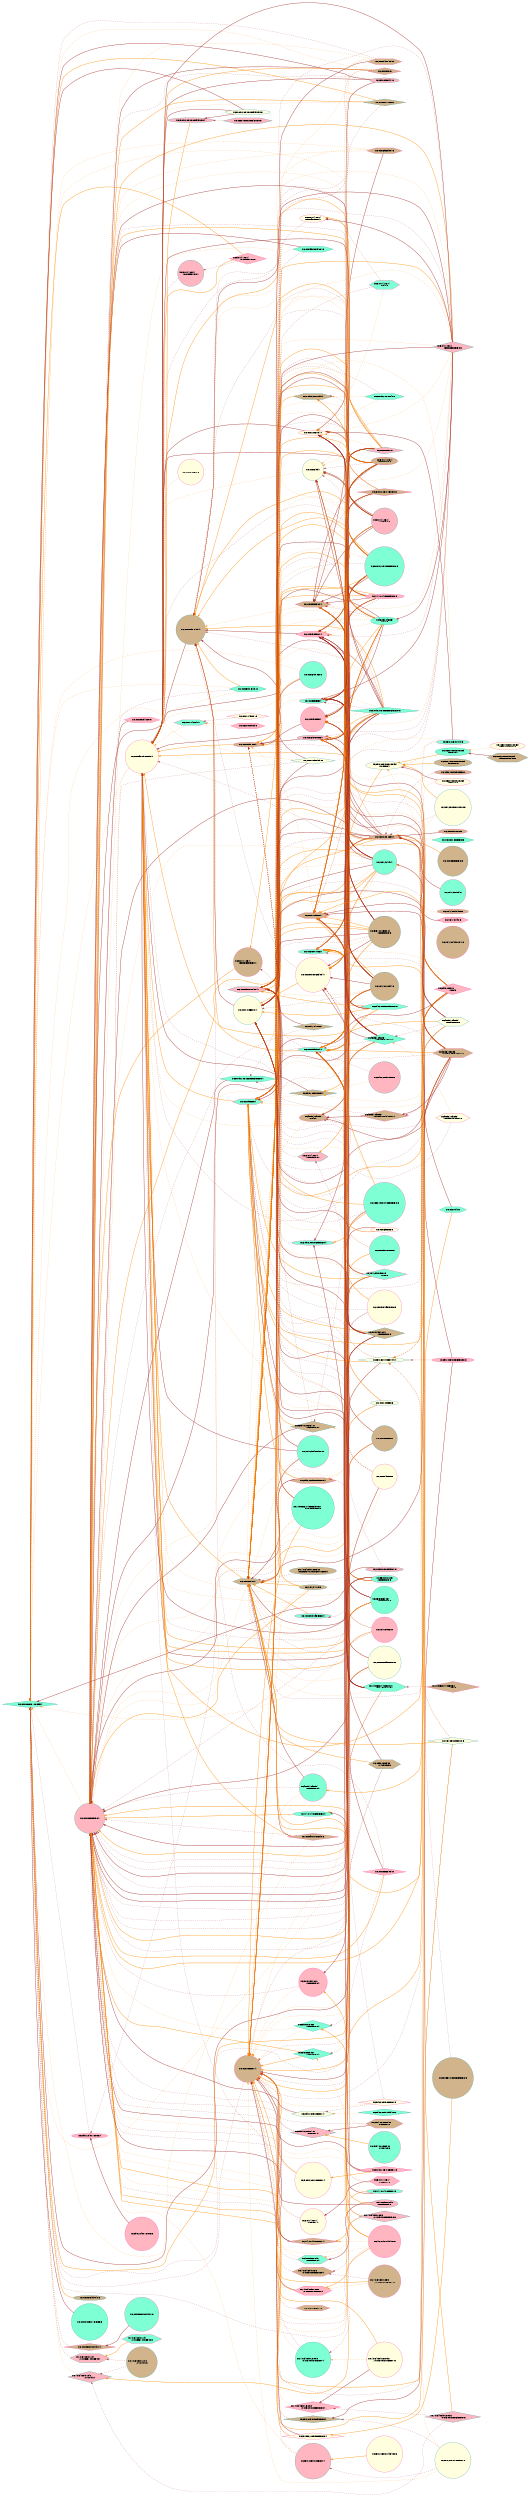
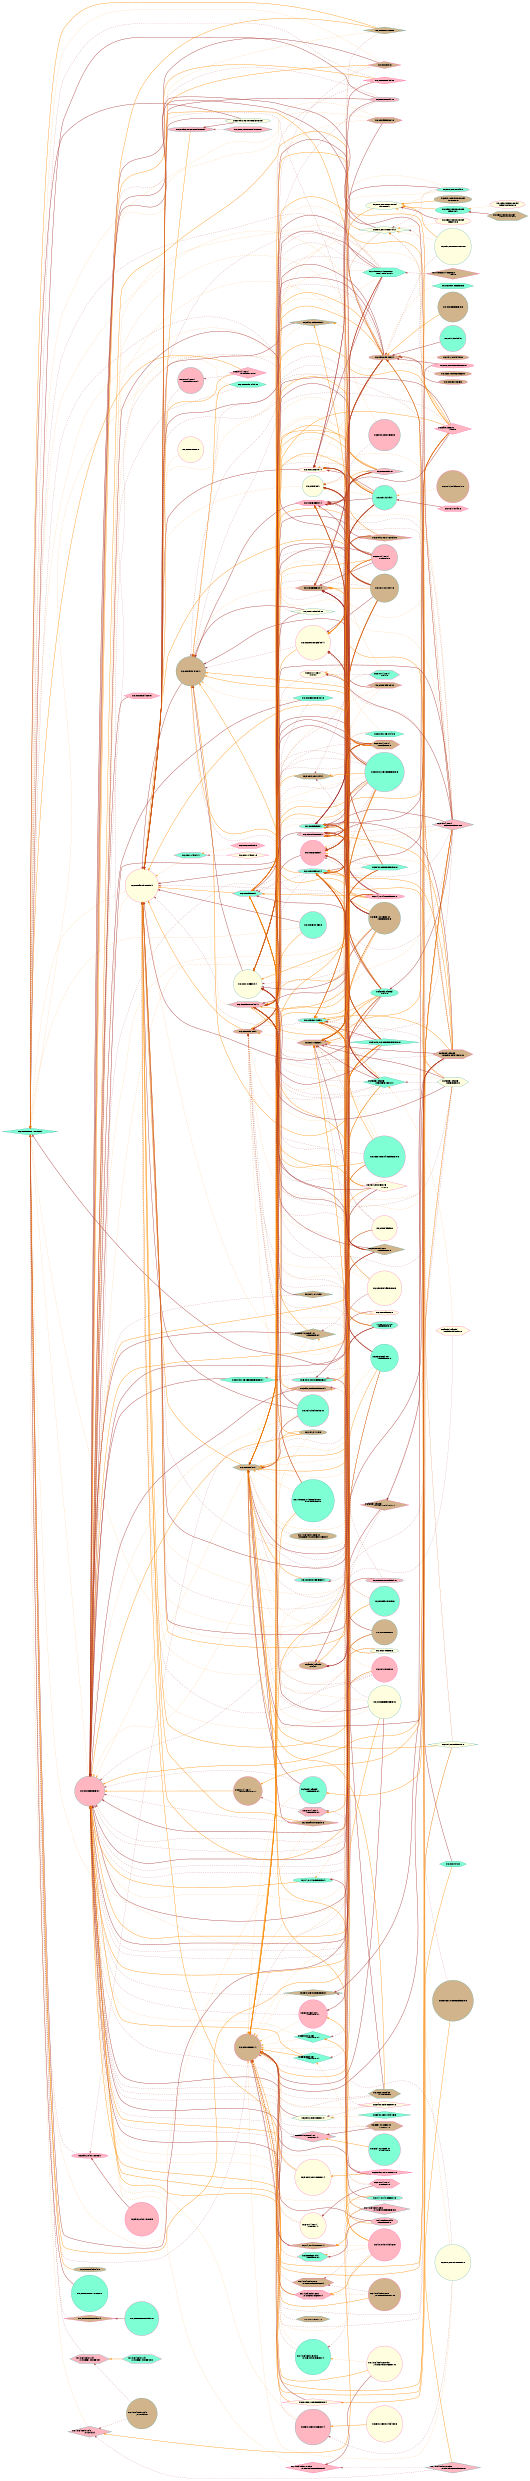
(313, 219) -> (313, 674)
(385, 461) -> (385, 745)
(347, 838) -> none
none -> (215, 994)
(385, 1274) -> (385, 1186)
(313, 2308) -> (313, 2319)
